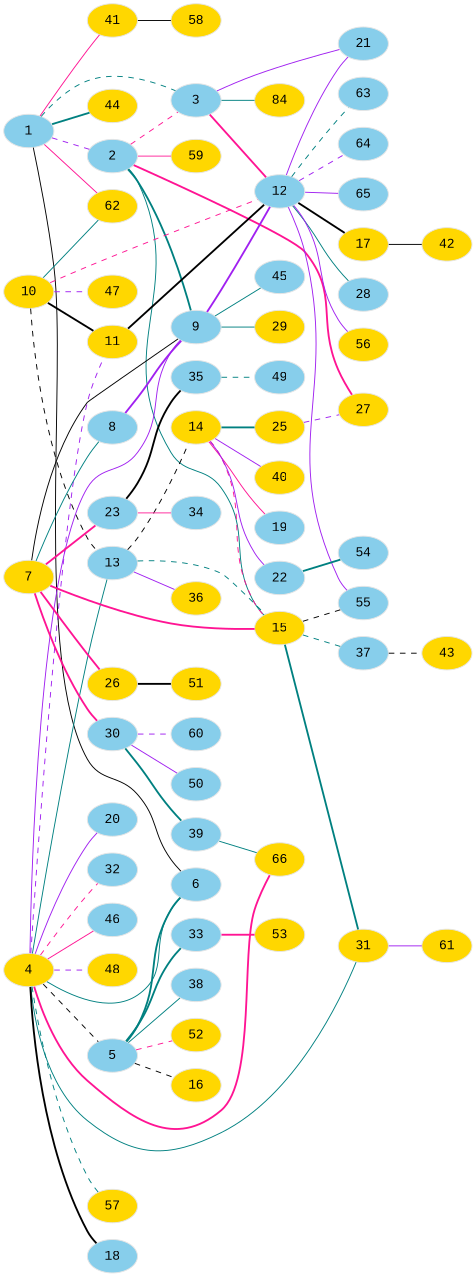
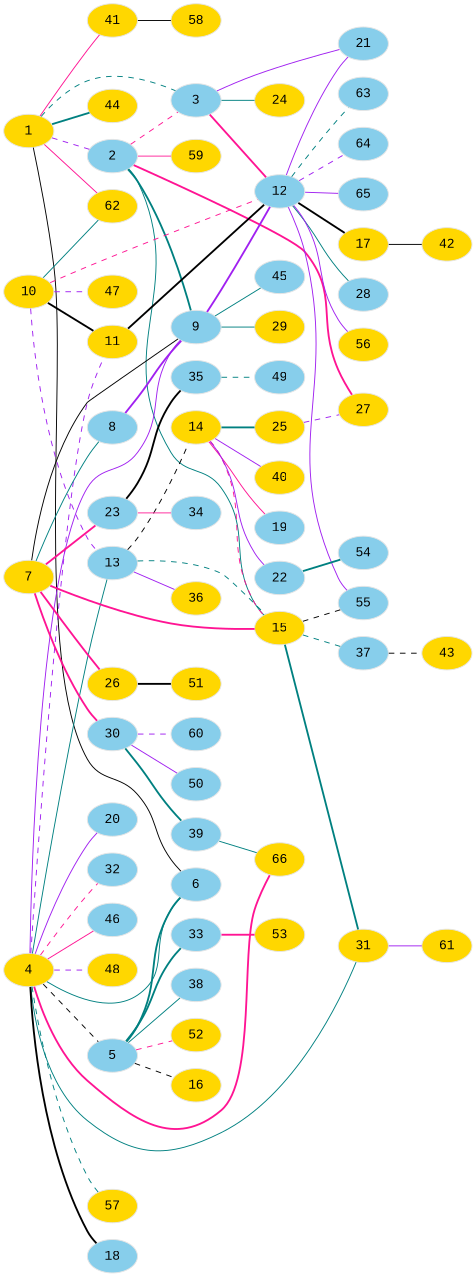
(280, 100) -> (280, 100)
(29, 131) -> (29, 131)
(50, 434) -> (50, 434)
